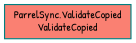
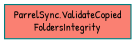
(68, 22) -> (68, 22)
